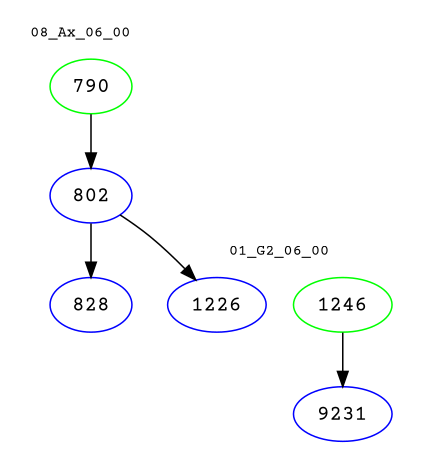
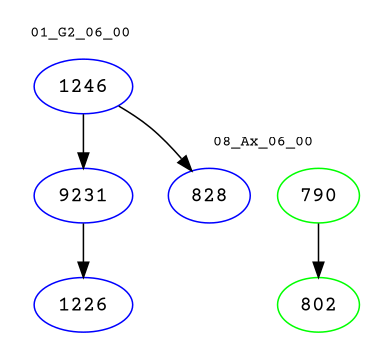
(91, 196) -> (318, 305)
(91, 243) -> (166, 142)
(167, 251) -> (83, 243)
(343, 305) -> (83, 86)
